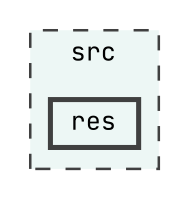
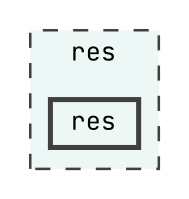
(95, 54) -> (95, 54)
